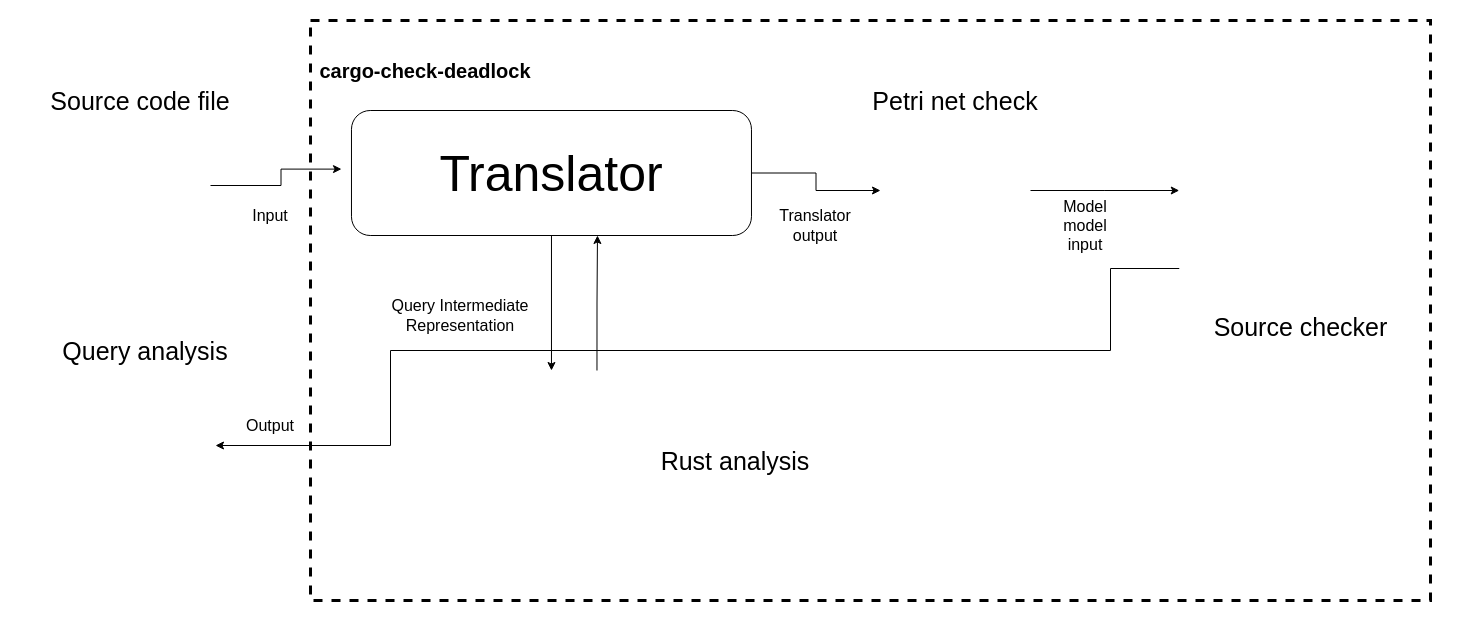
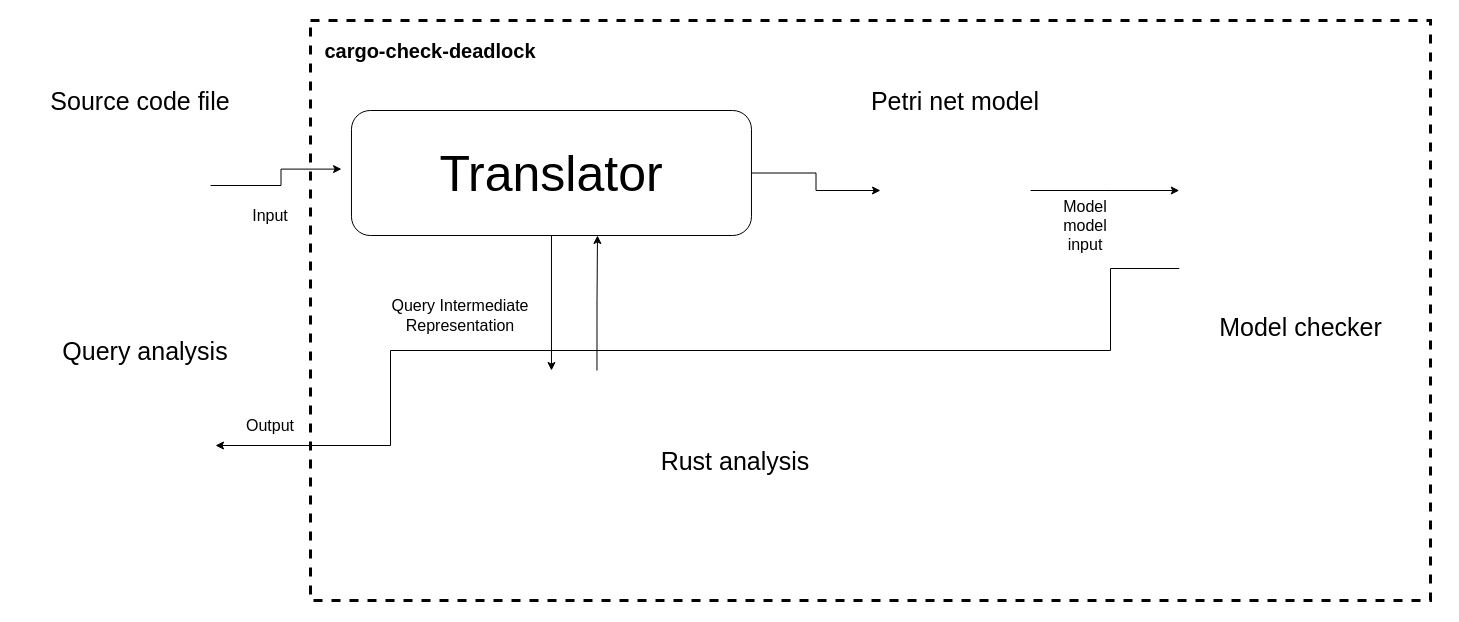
(426, 71) -> (431, 51)
(956, 101) -> (956, 101)
(816, 226) -> none
(1301, 327) -> (1301, 327)
